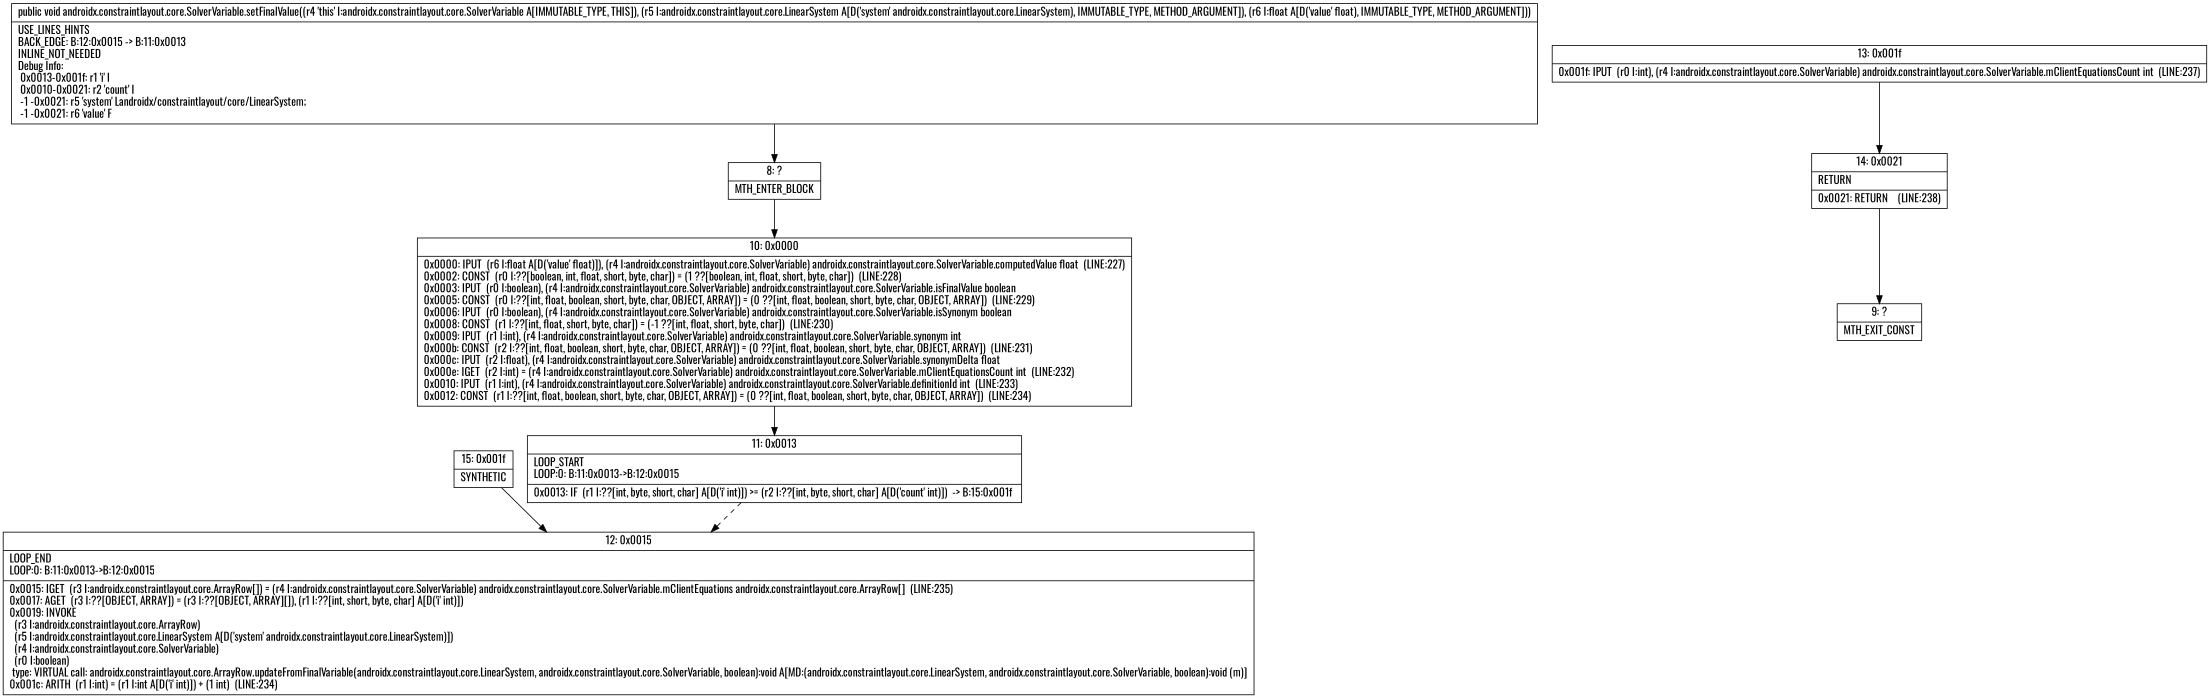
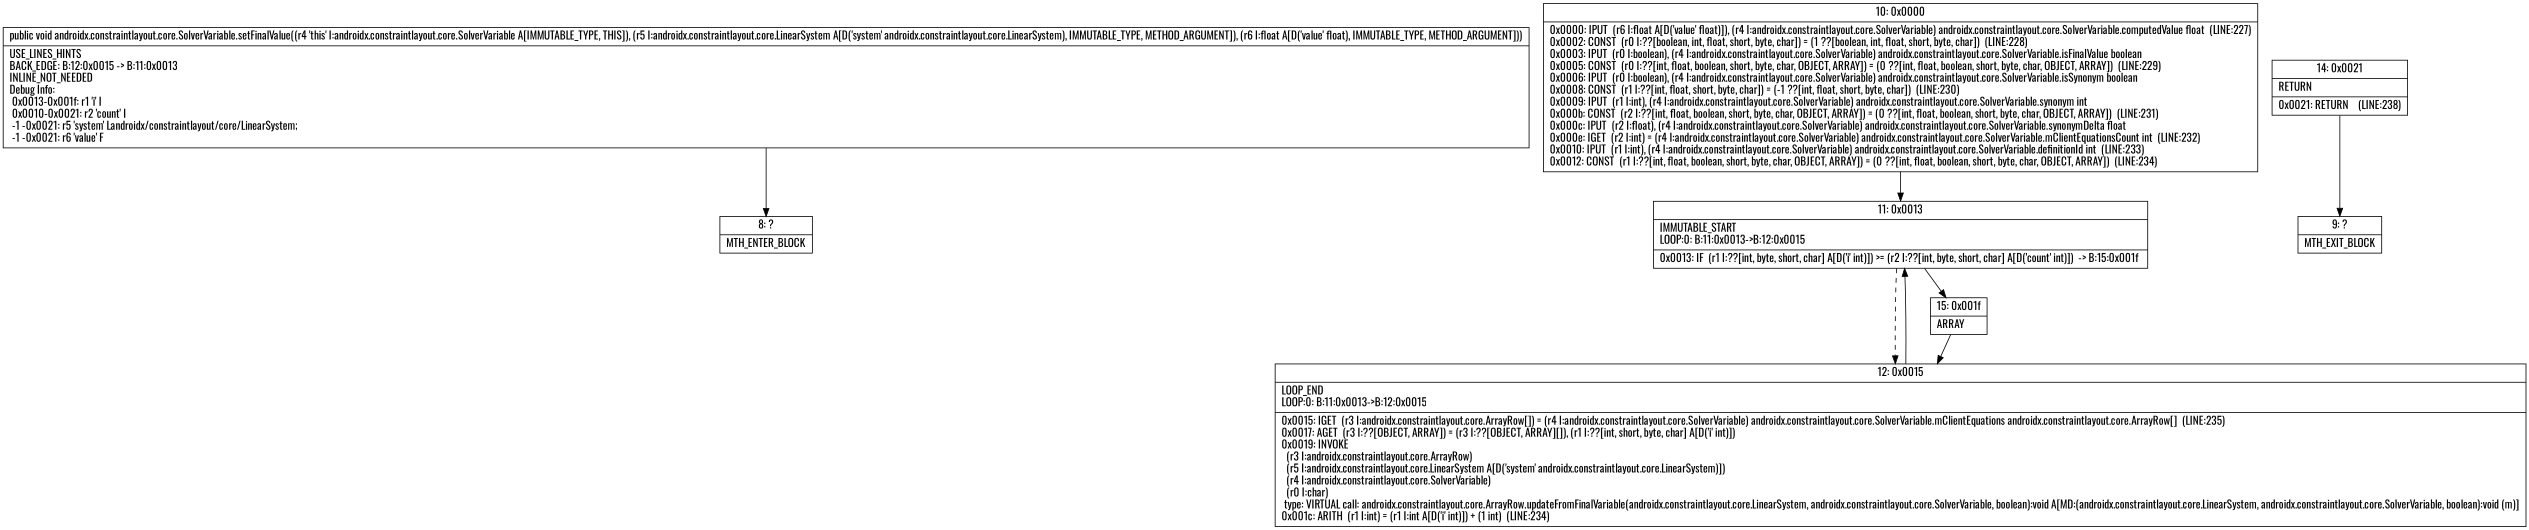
(1879, 64) -> none
(775, 215) -> none
none -> (1933, 280)
none -> (1906, 320)
(1879, 331) -> (2340, 244)
(559, 463) -> (1698, 228)
(484, 478) -> (1951, 325)
(40, 661) -> (1305, 493)
